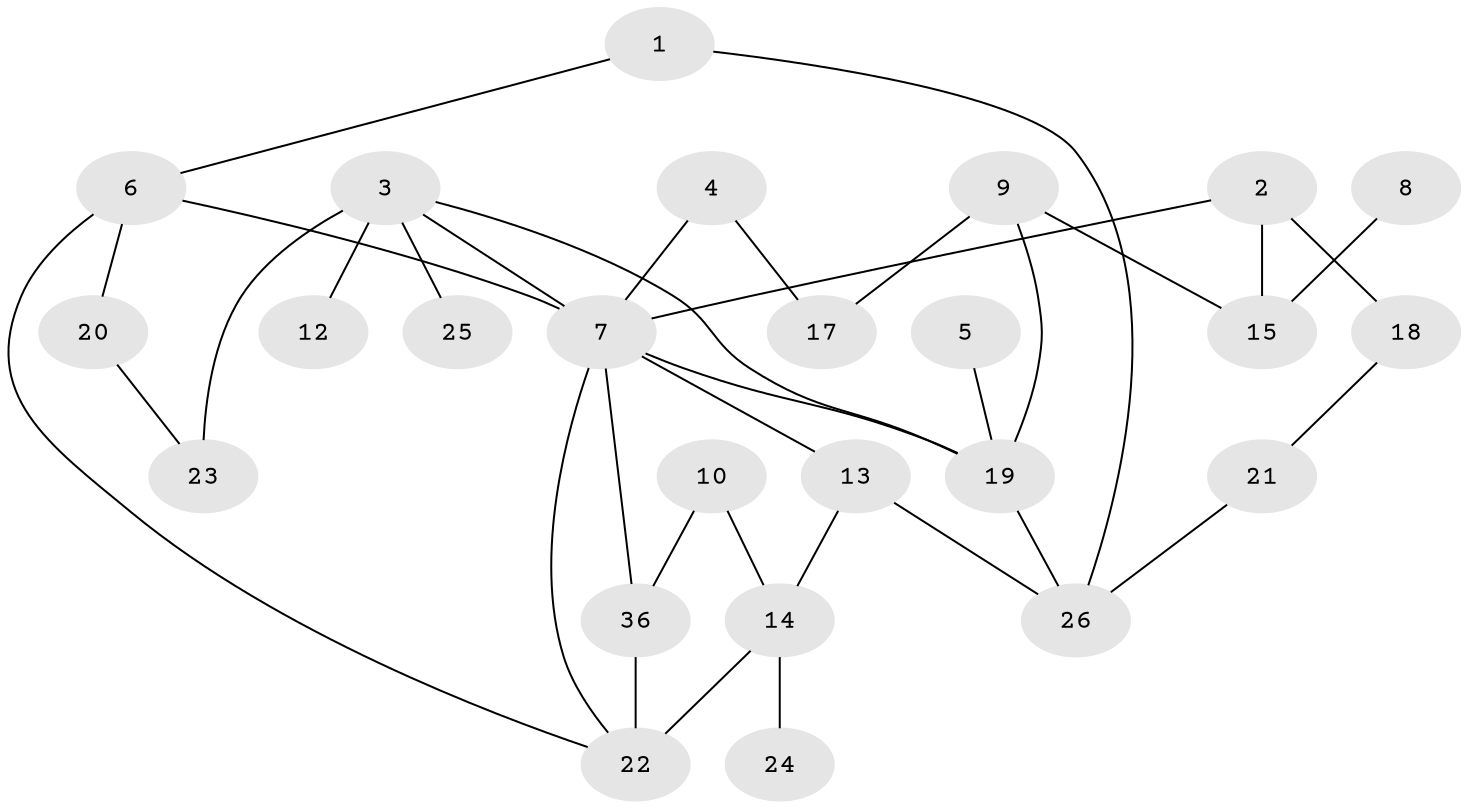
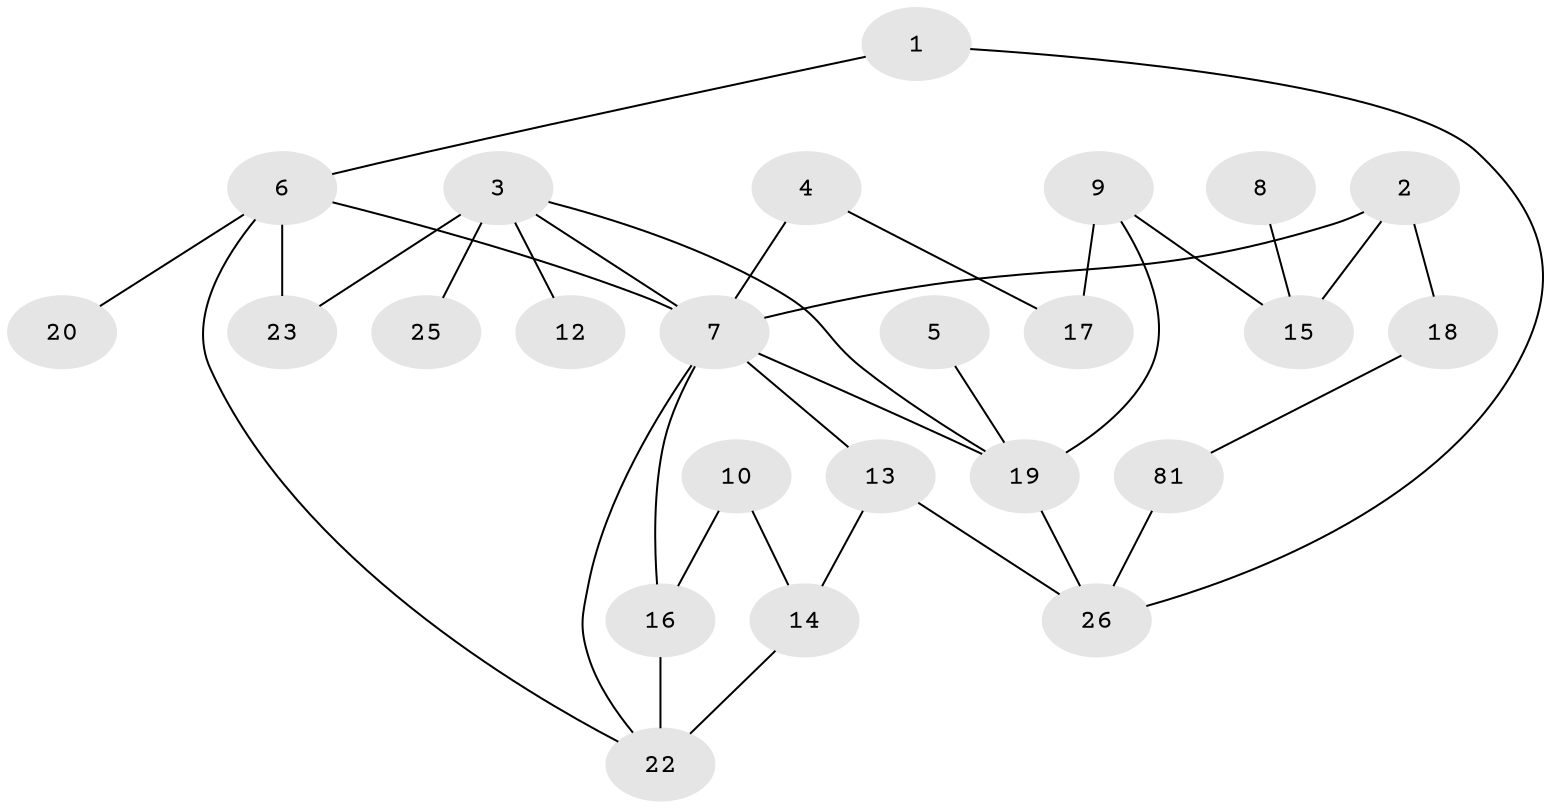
(148, 404) -> (282, 260)
(1262, 476) -> (1169, 476)
(636, 620) -> (660, 620)
(780, 765) -> none
